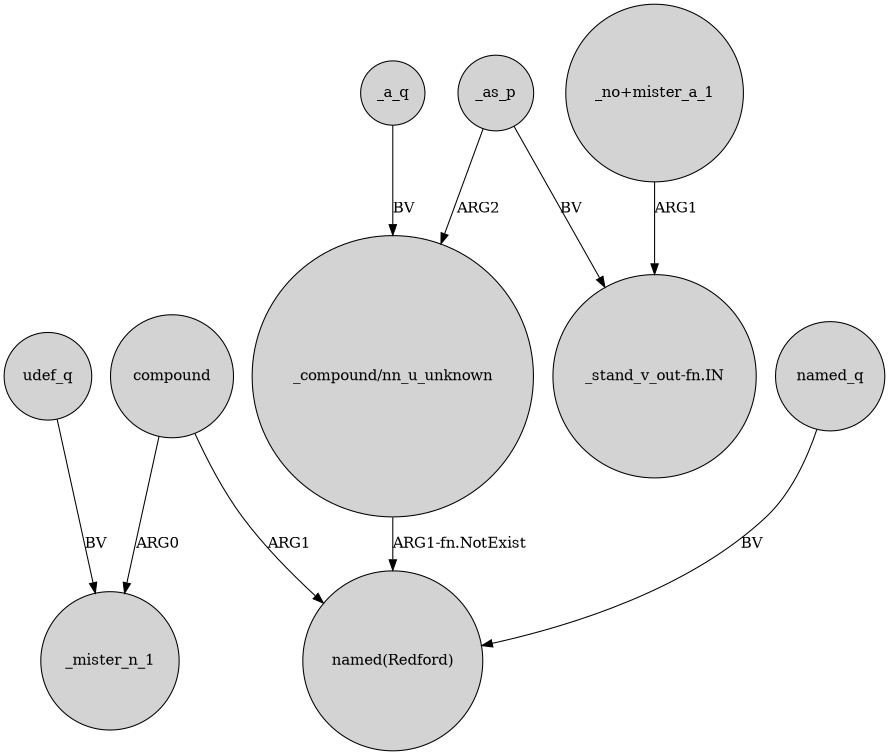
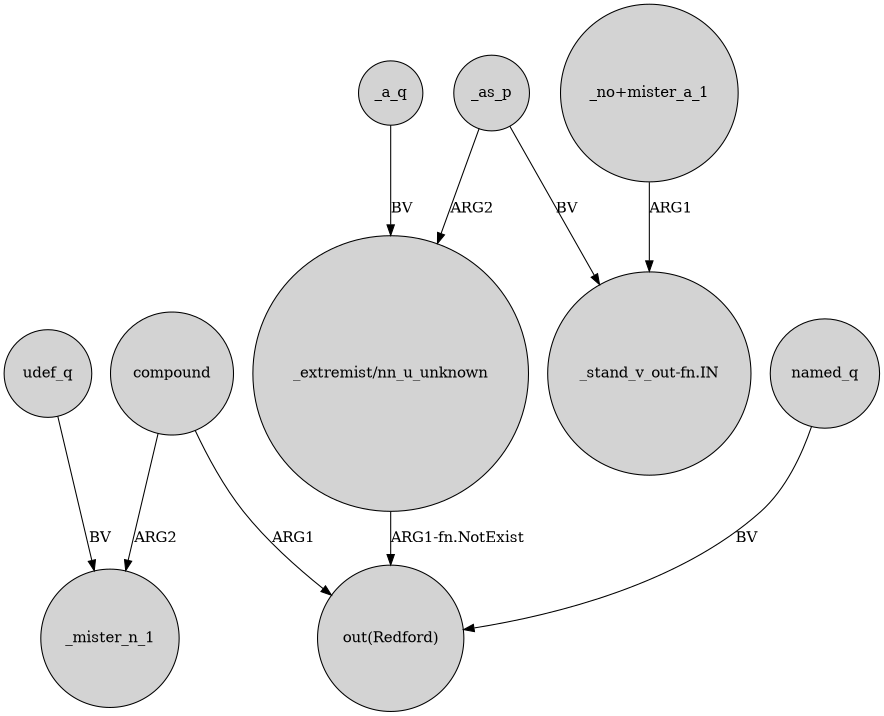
(393, 376) -> (391, 374)
(158, 544) -> (156, 538)
(393, 661) -> (391, 638)
